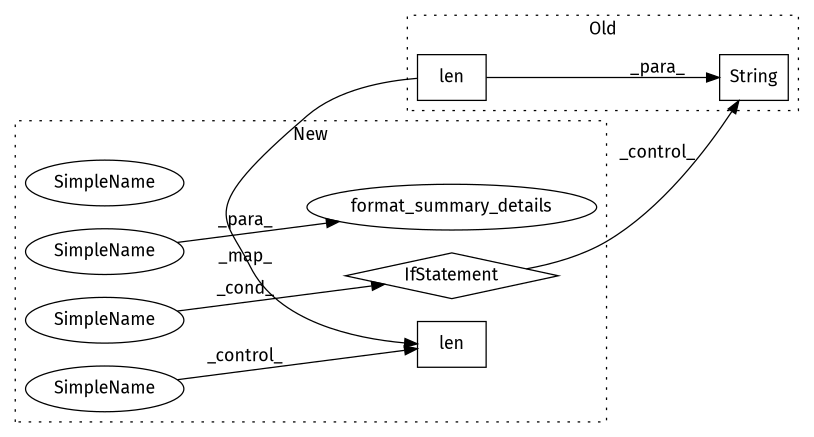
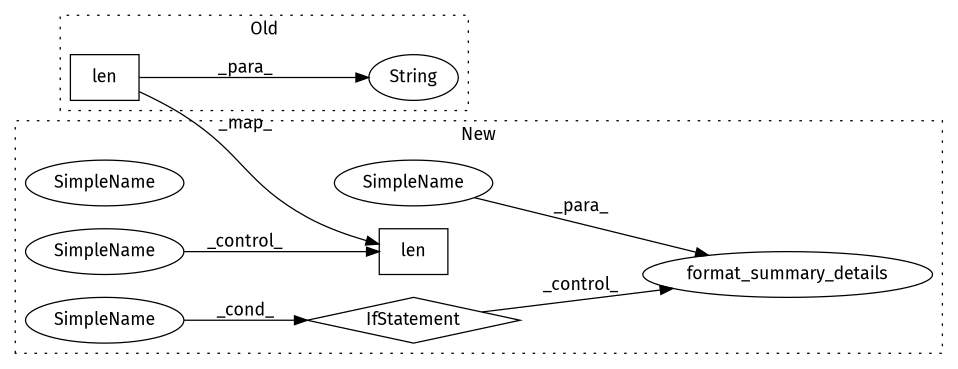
(754, 78) -> (414, 78)
(646, 213) -> (571, 301)
